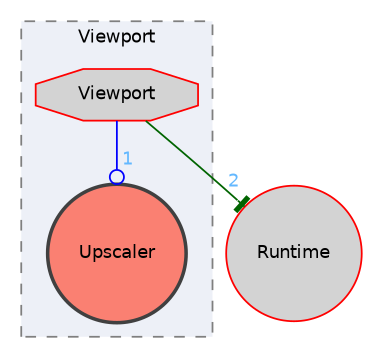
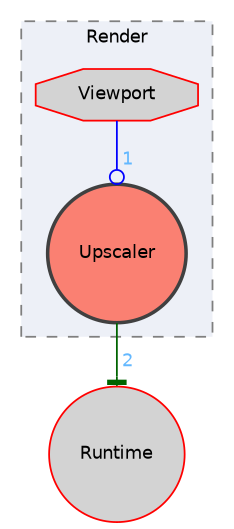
(117, 38) -> (117, 38)
(192, 160) -> (117, 350)
